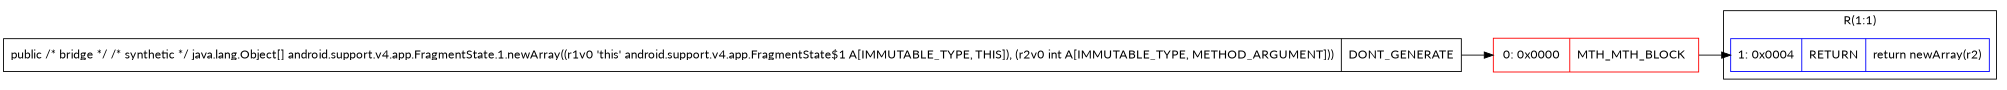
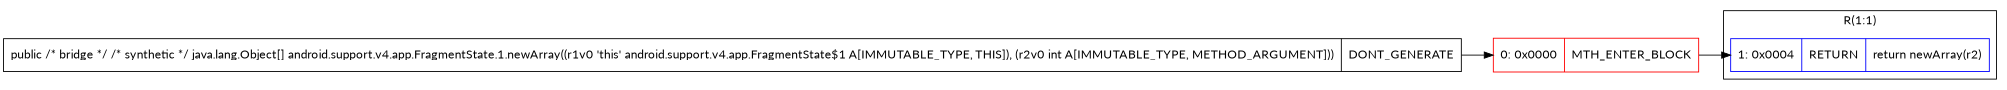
(1631, 55) -> (1632, 55)
